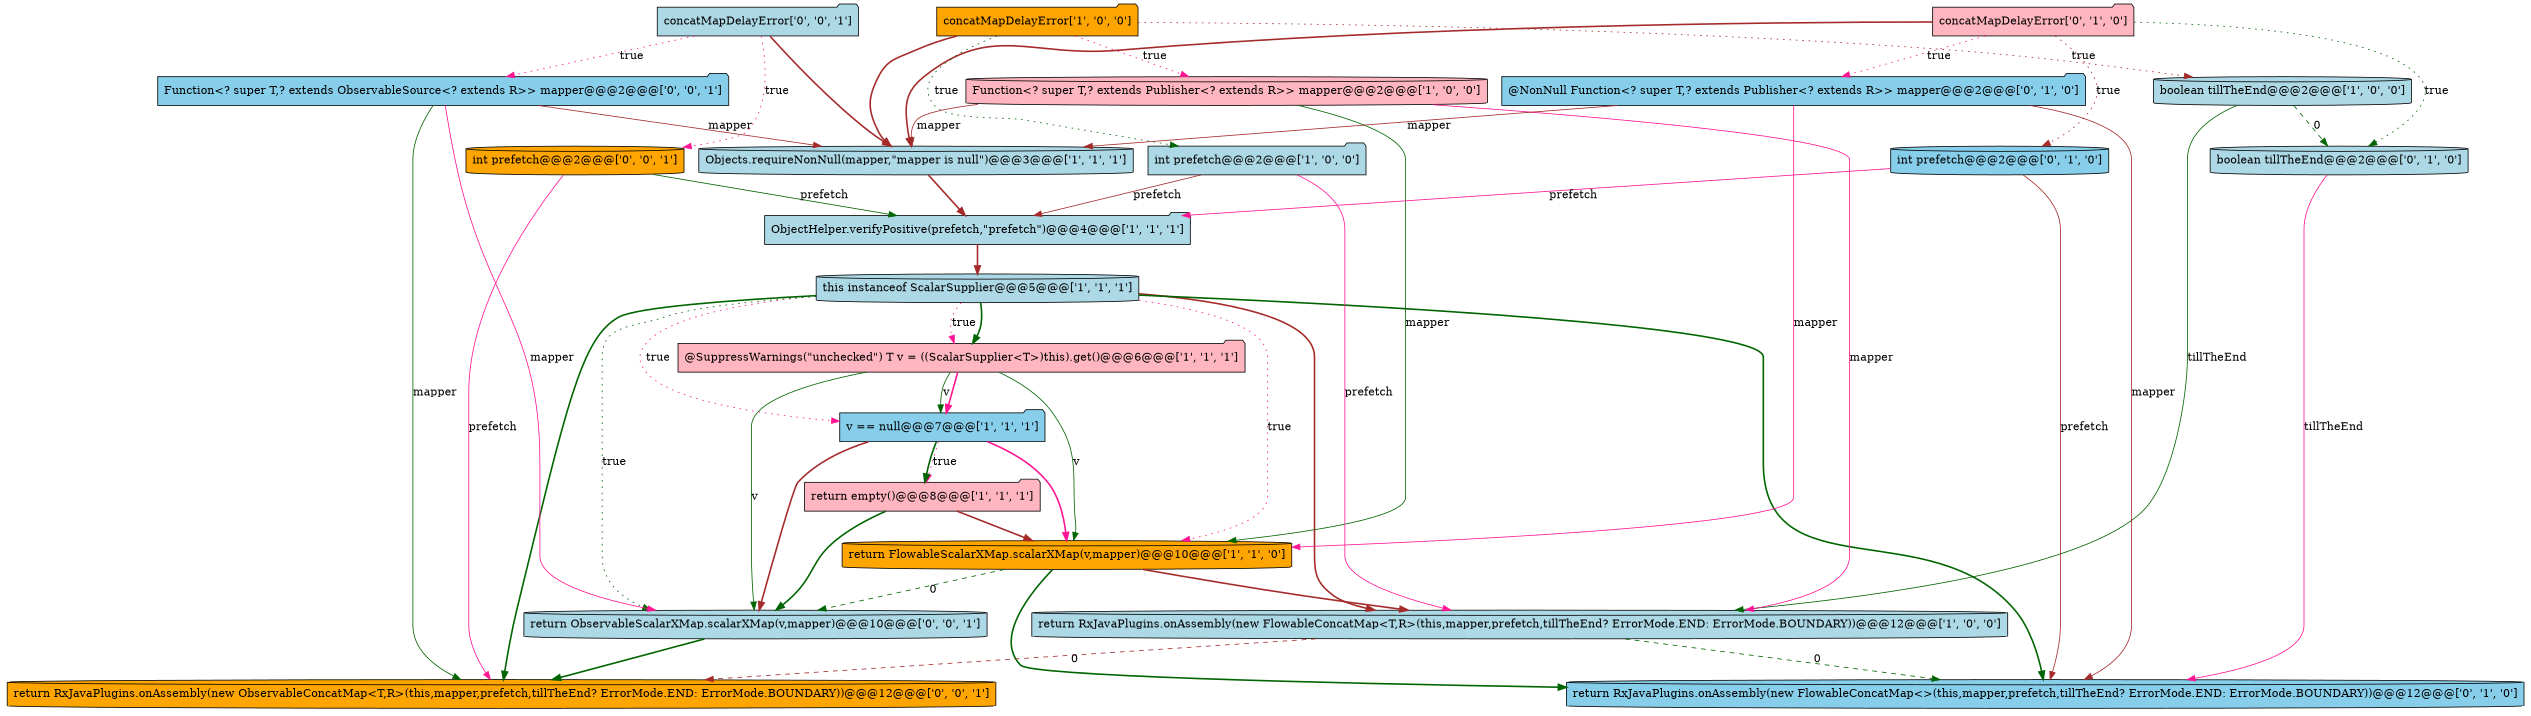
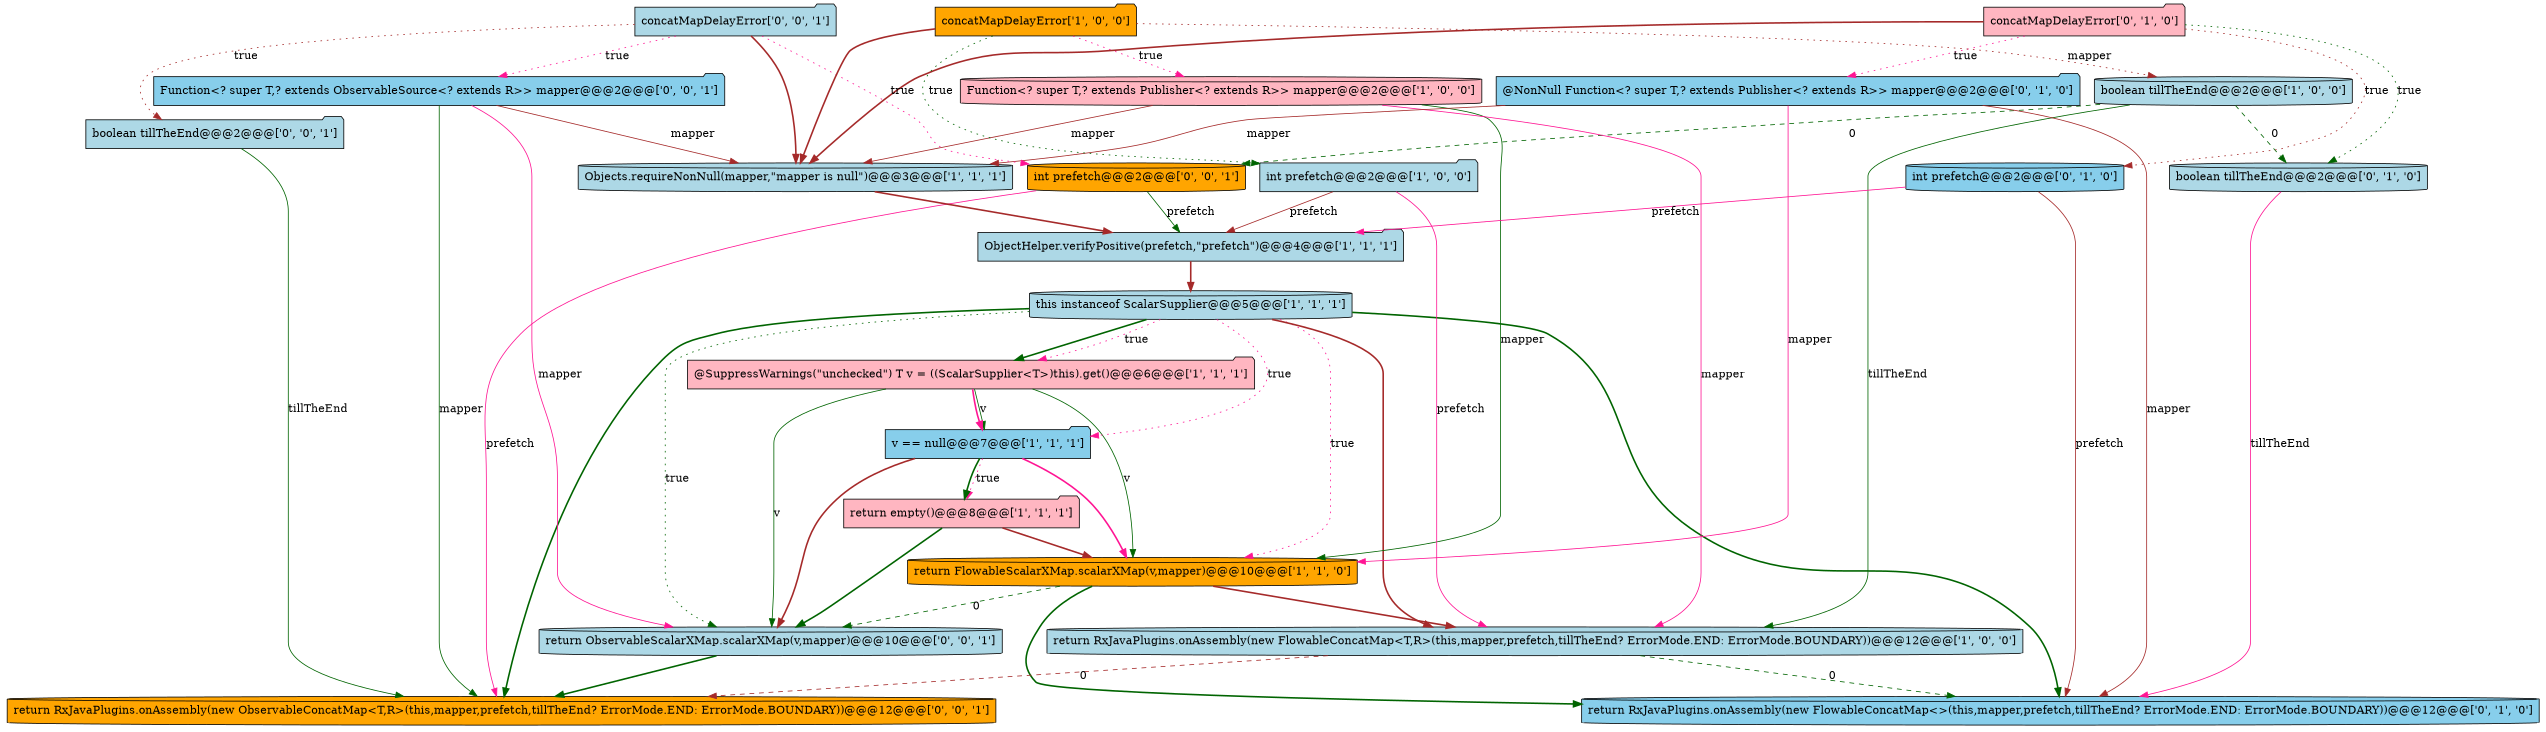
(2084, 56) -> (2090, 56)
none -> (1675, 131)
none -> (215, 134)
